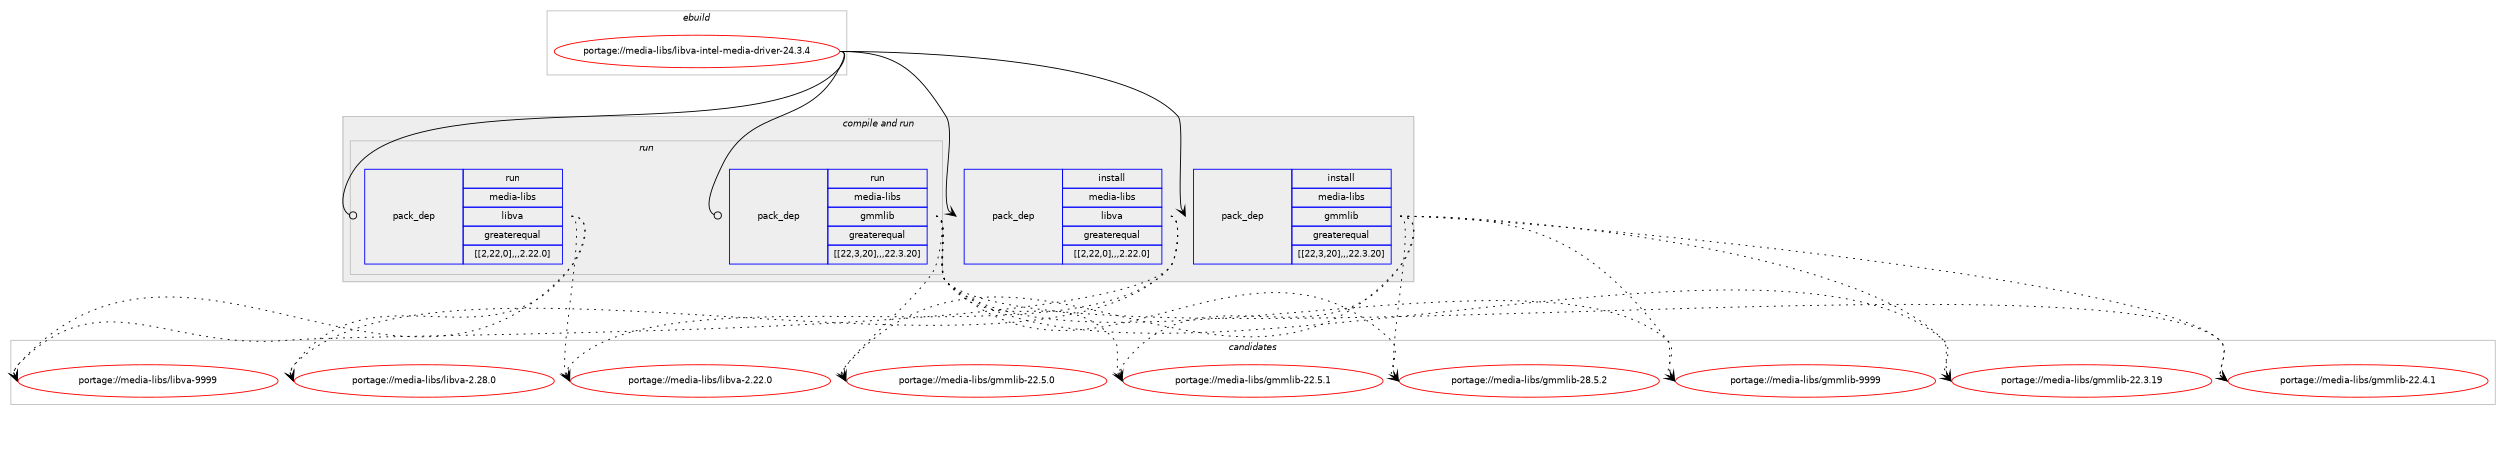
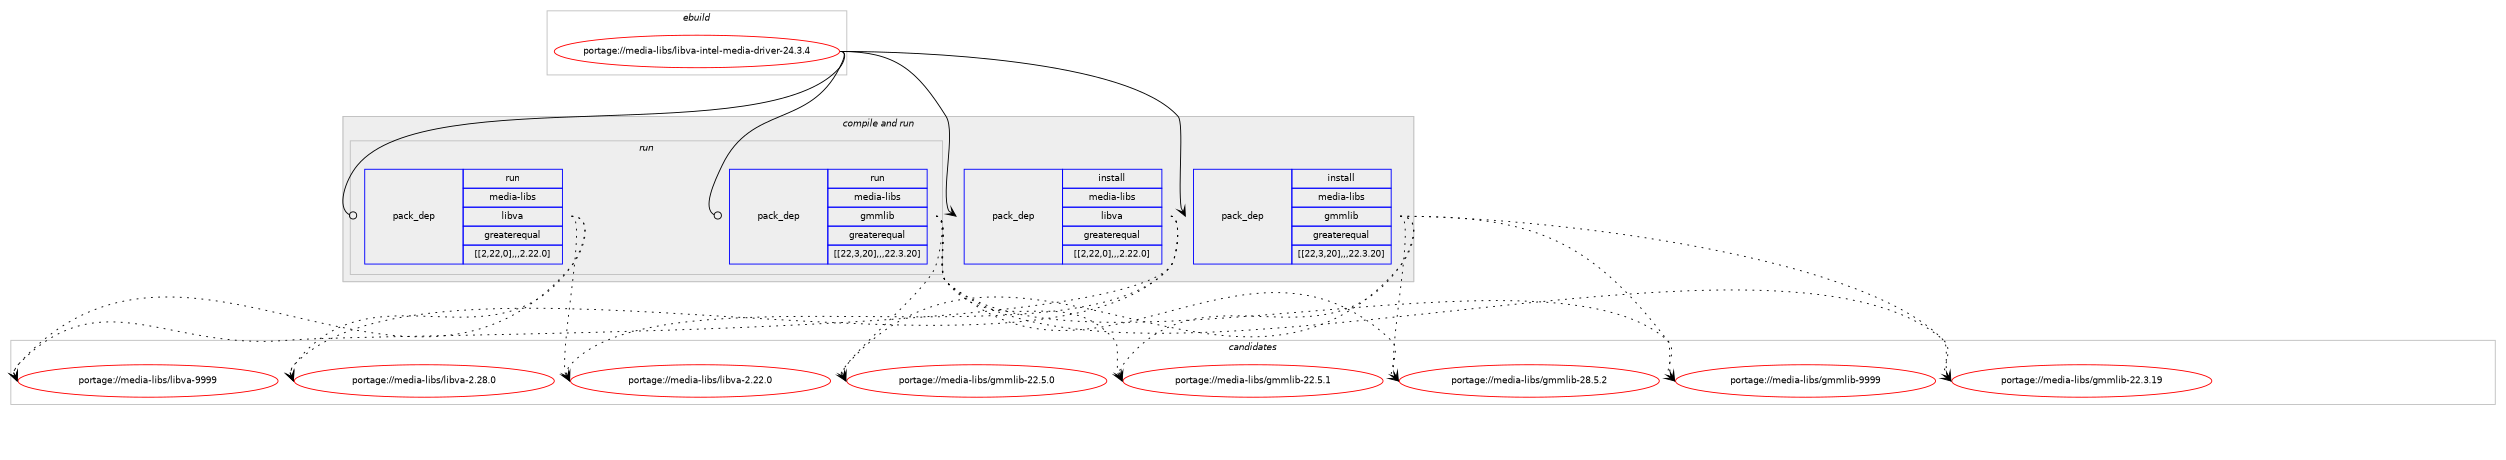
(2358, 381) -> none
